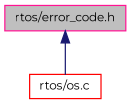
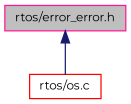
(65, 18) -> (65, 18)
